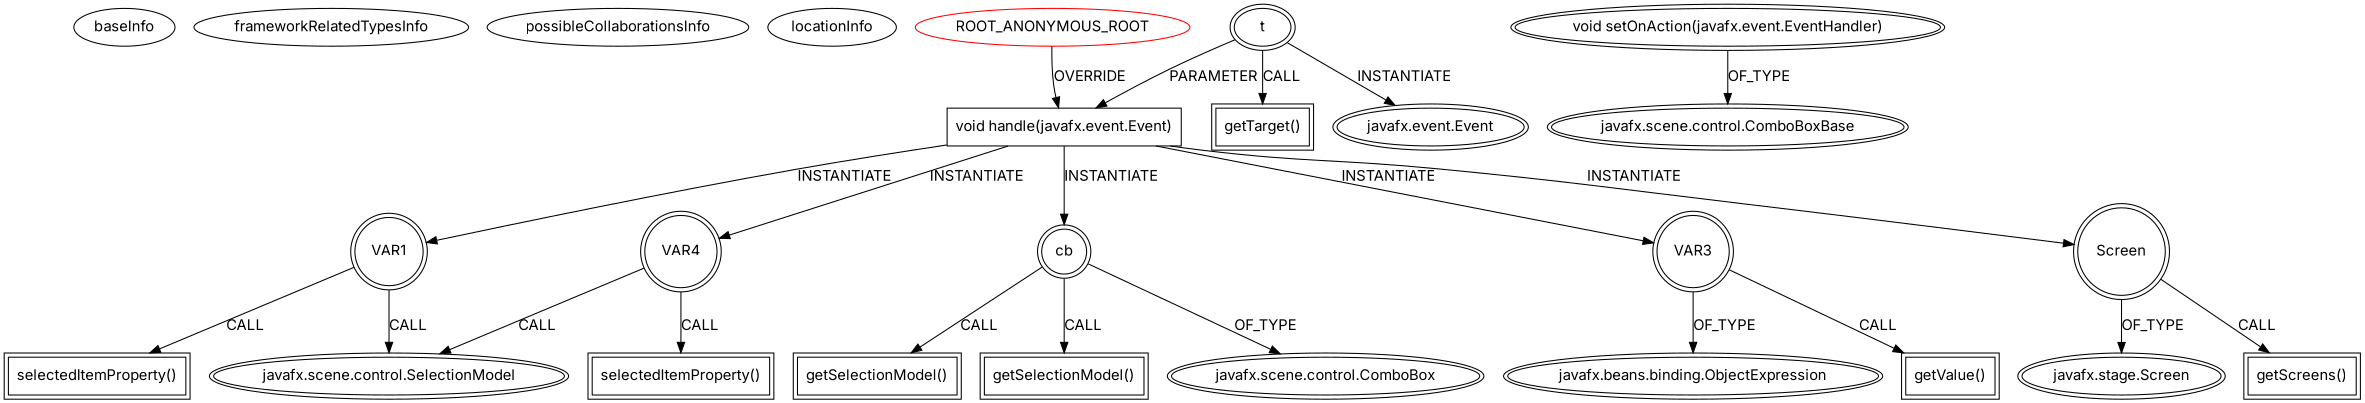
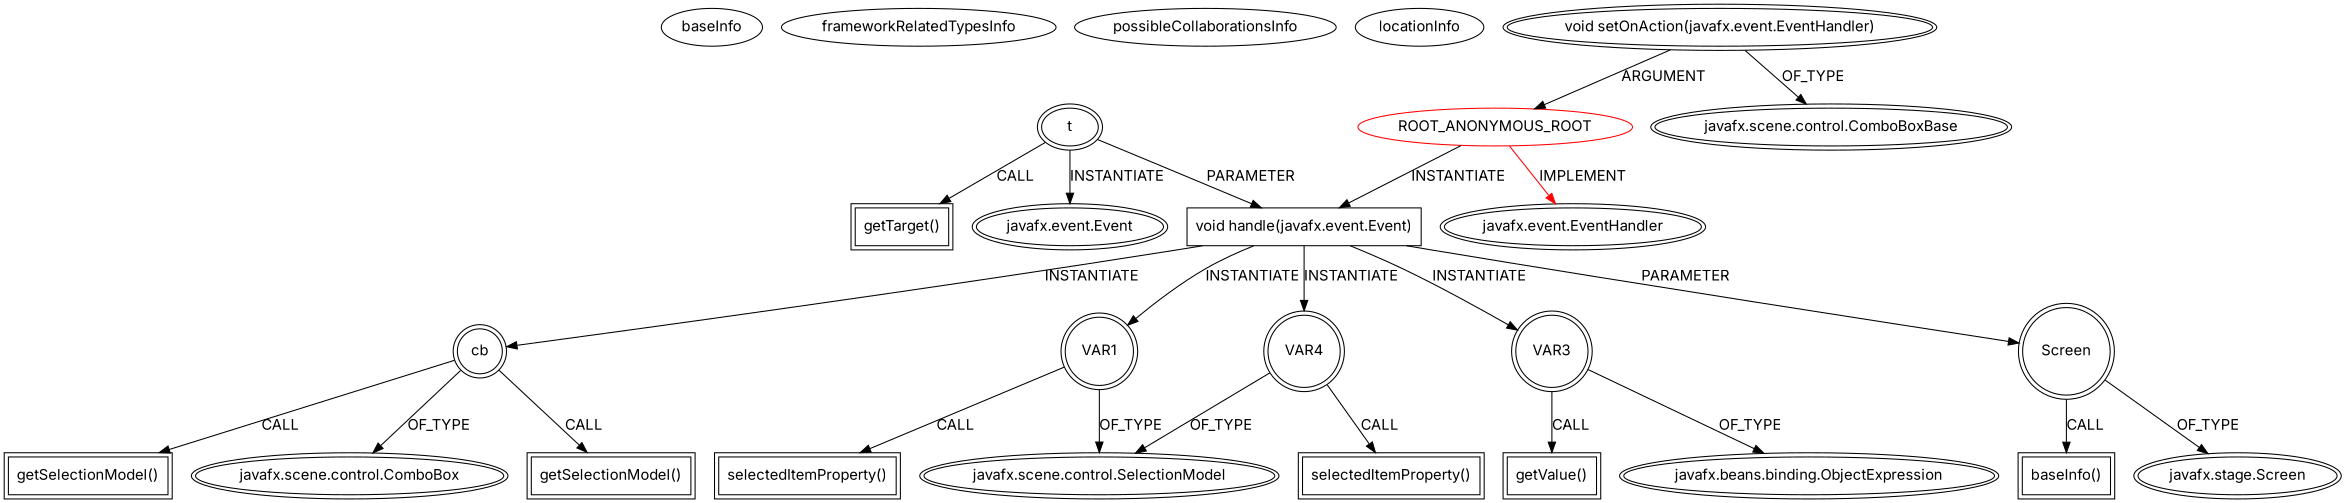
(1090, 77) -> (1458, 177)
none -> (1607, 77)
(1634, 177) -> (1686, 277)
none -> (1573, 227)
(408, 326) -> (1131, 426)
(538, 326) -> (1221, 426)
(2302, 376) -> (2066, 476)
